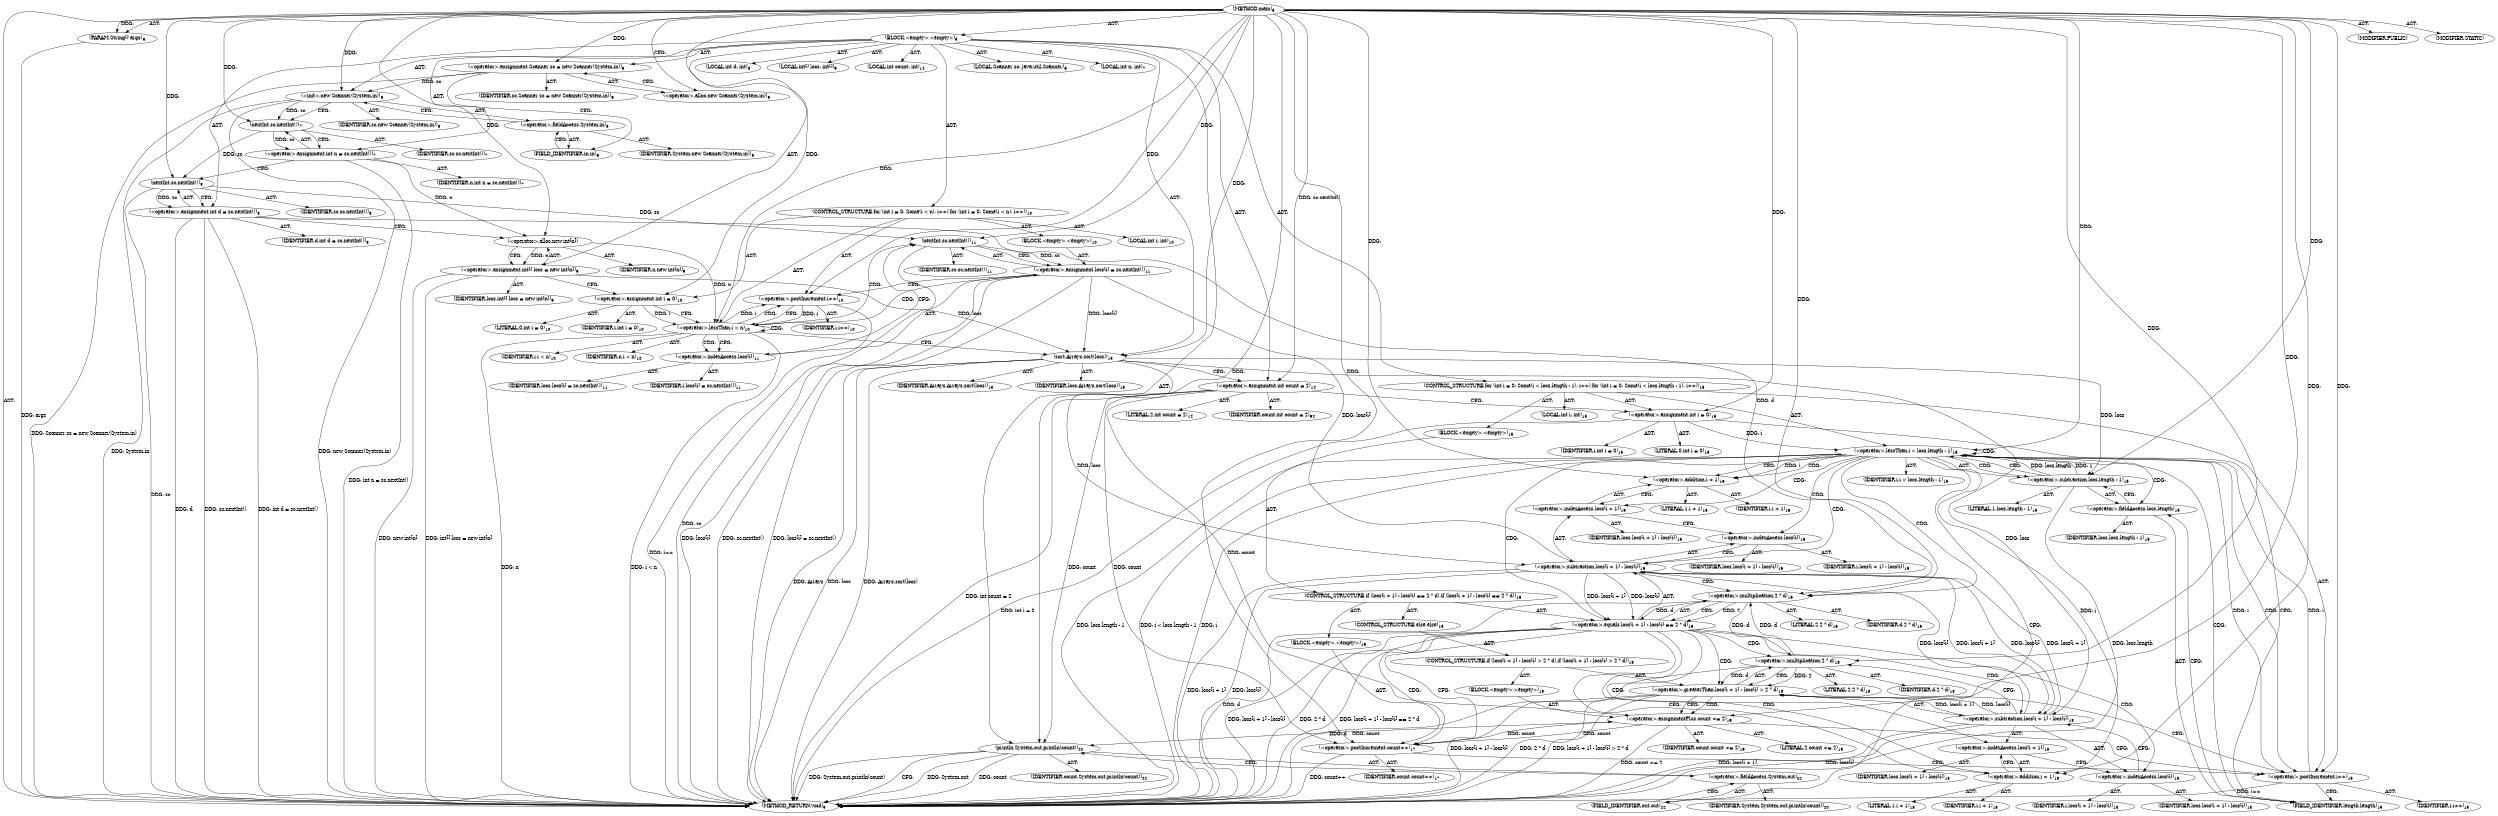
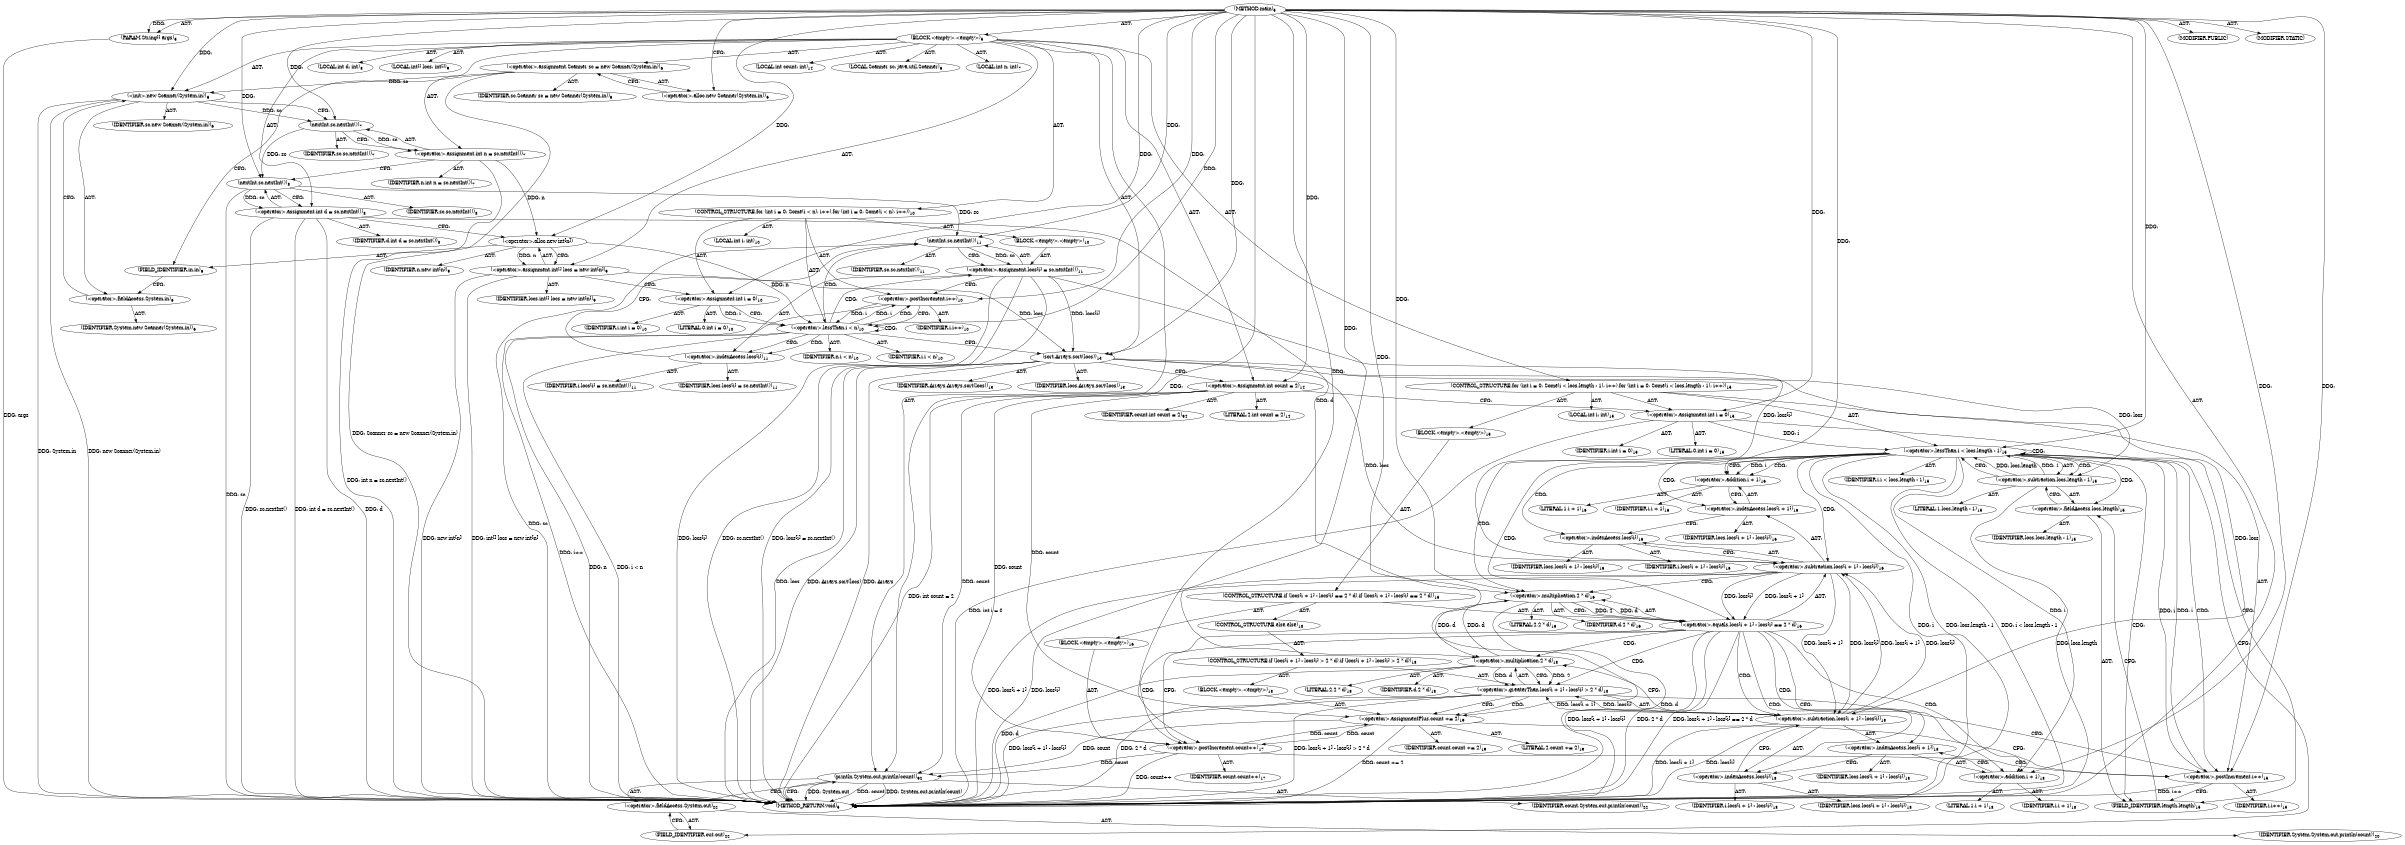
(886, 11) -> none
(2305, 25) -> none
(569, 138) -> (355, 256)
(1320, 198) -> (1314, 198)
(1081, 748) -> (920, 777)
none -> (1054, 768)
